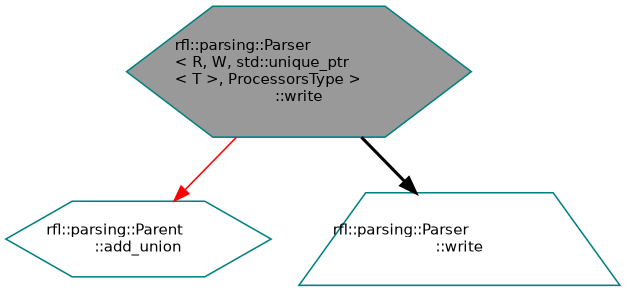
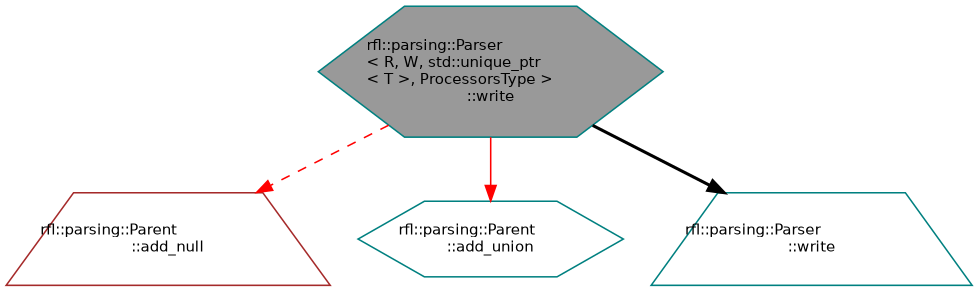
none -> (168, 239)
